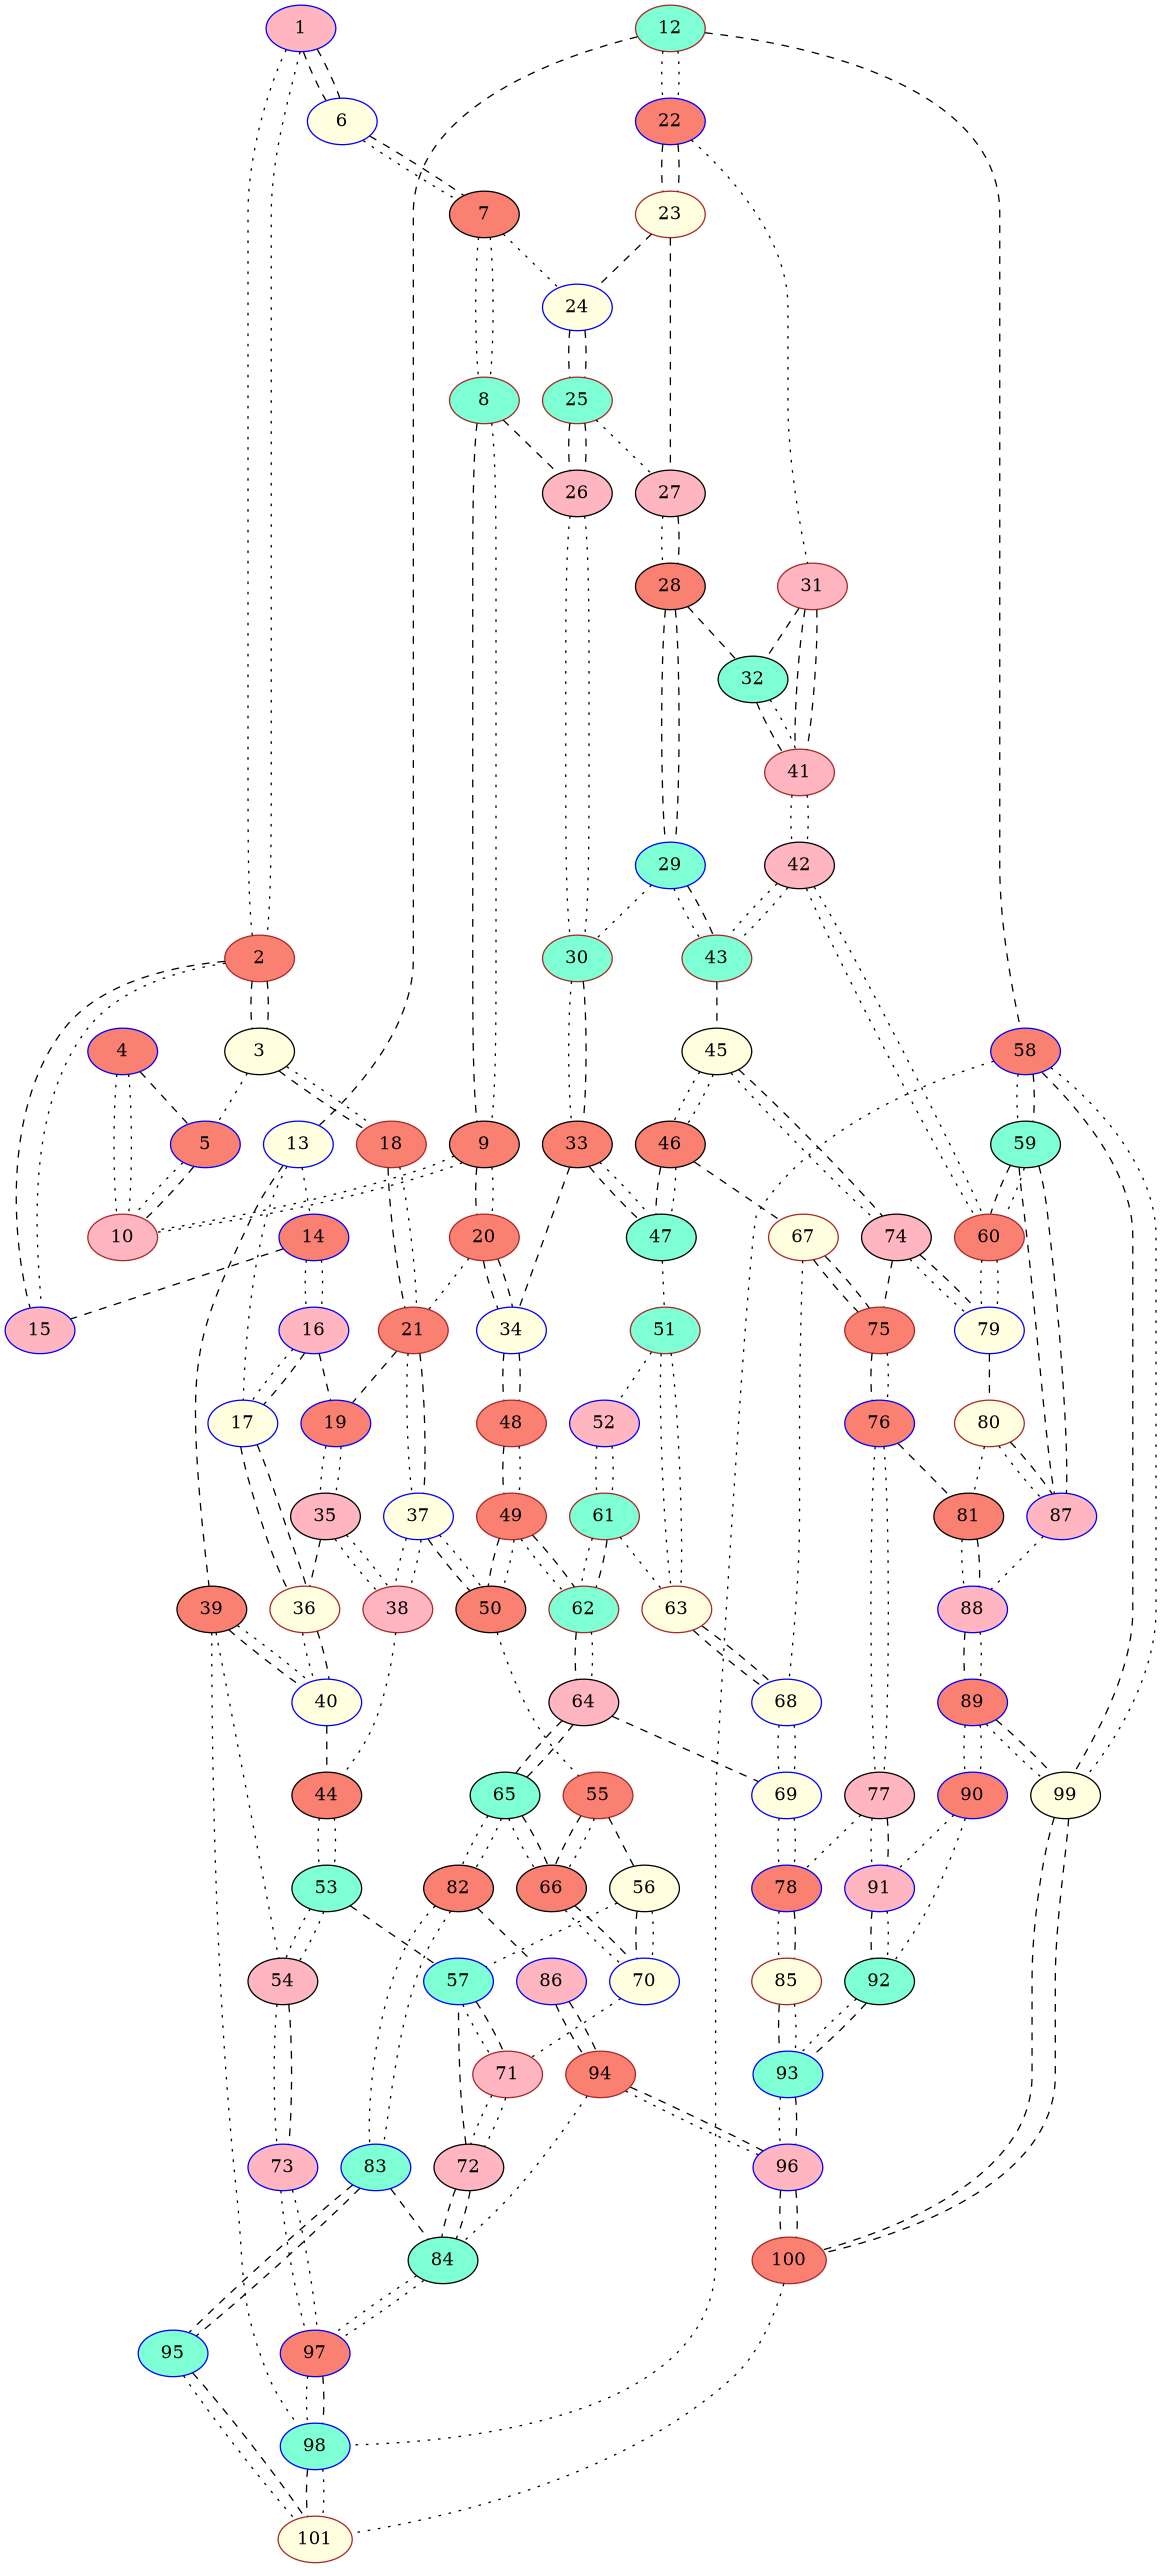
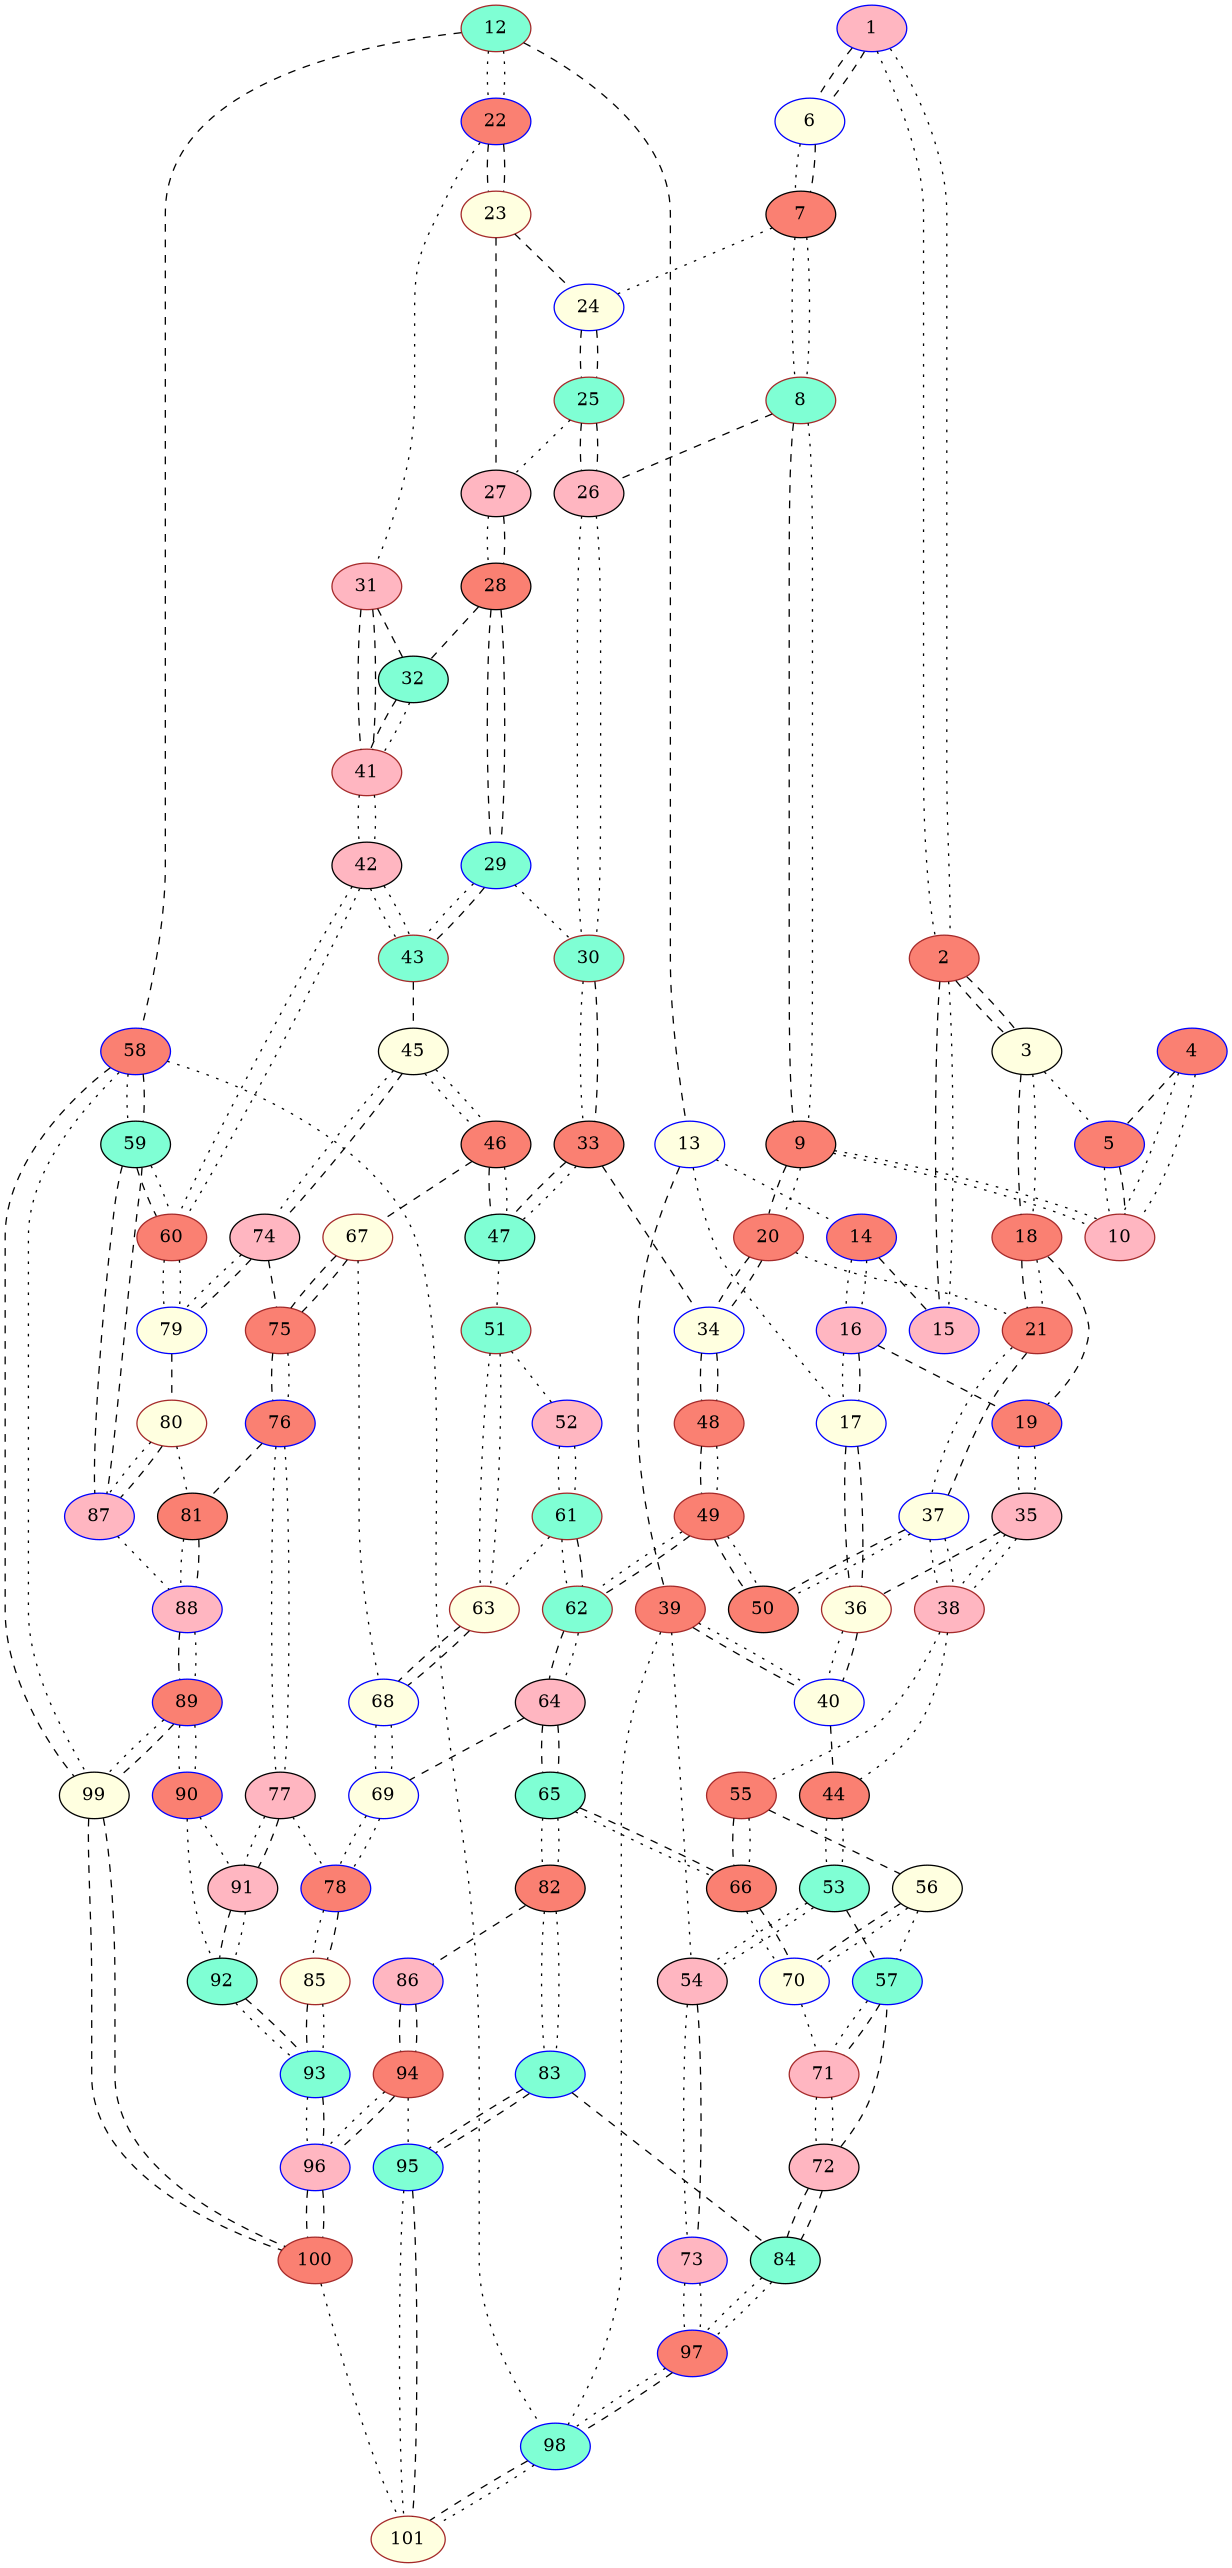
(375, 1377) -> (1089, 1330)
(212, 1609) -> (670, 1609)
(528, 1710) -> (873, 1727)
(880, 1888) -> (243, 1888)
(530, 2173) -> (408, 2121)
